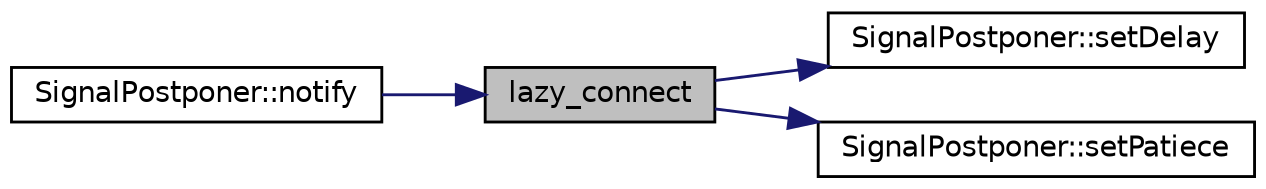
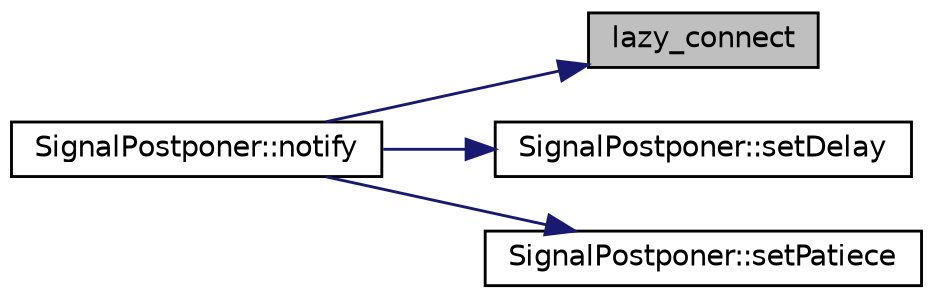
(757, 75) -> (425, 149)
(752, 114) -> (436, 201)
